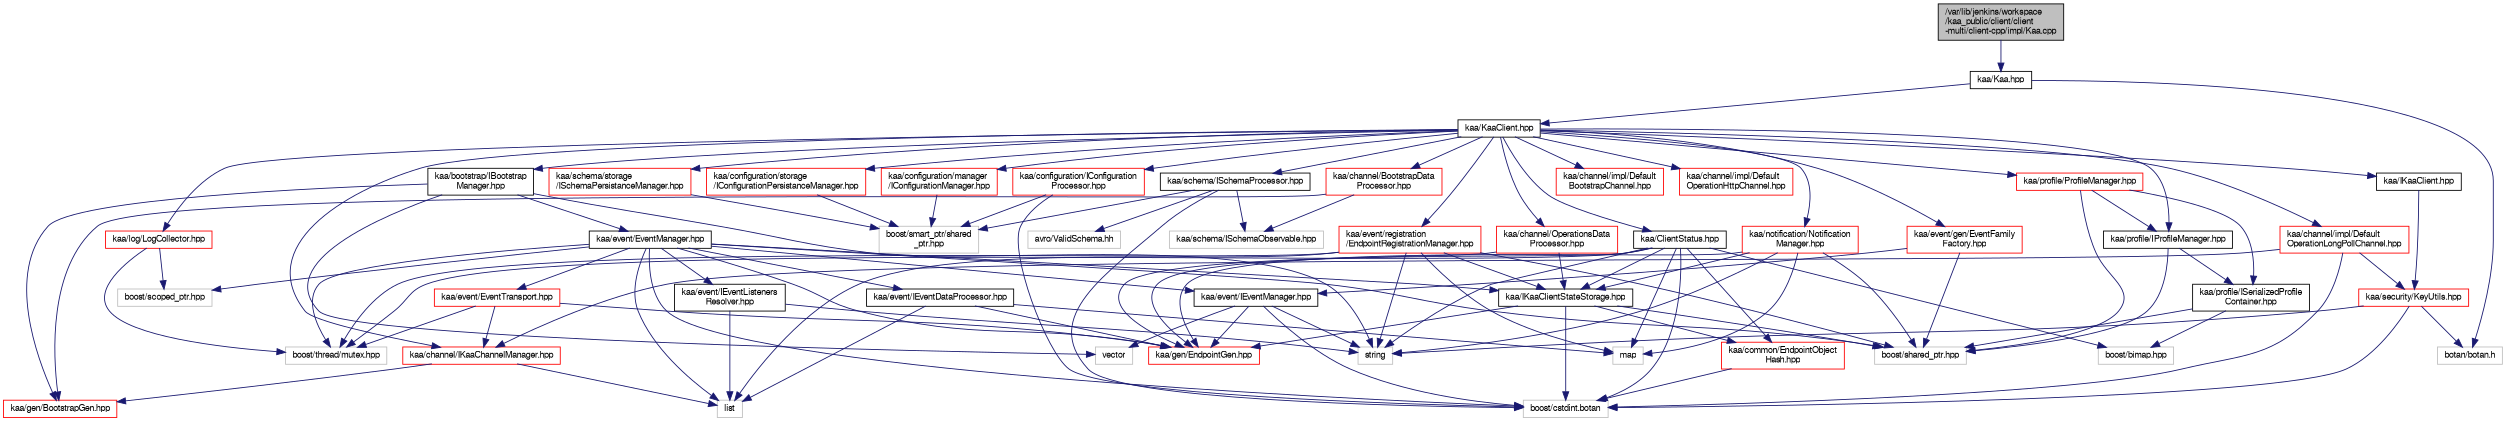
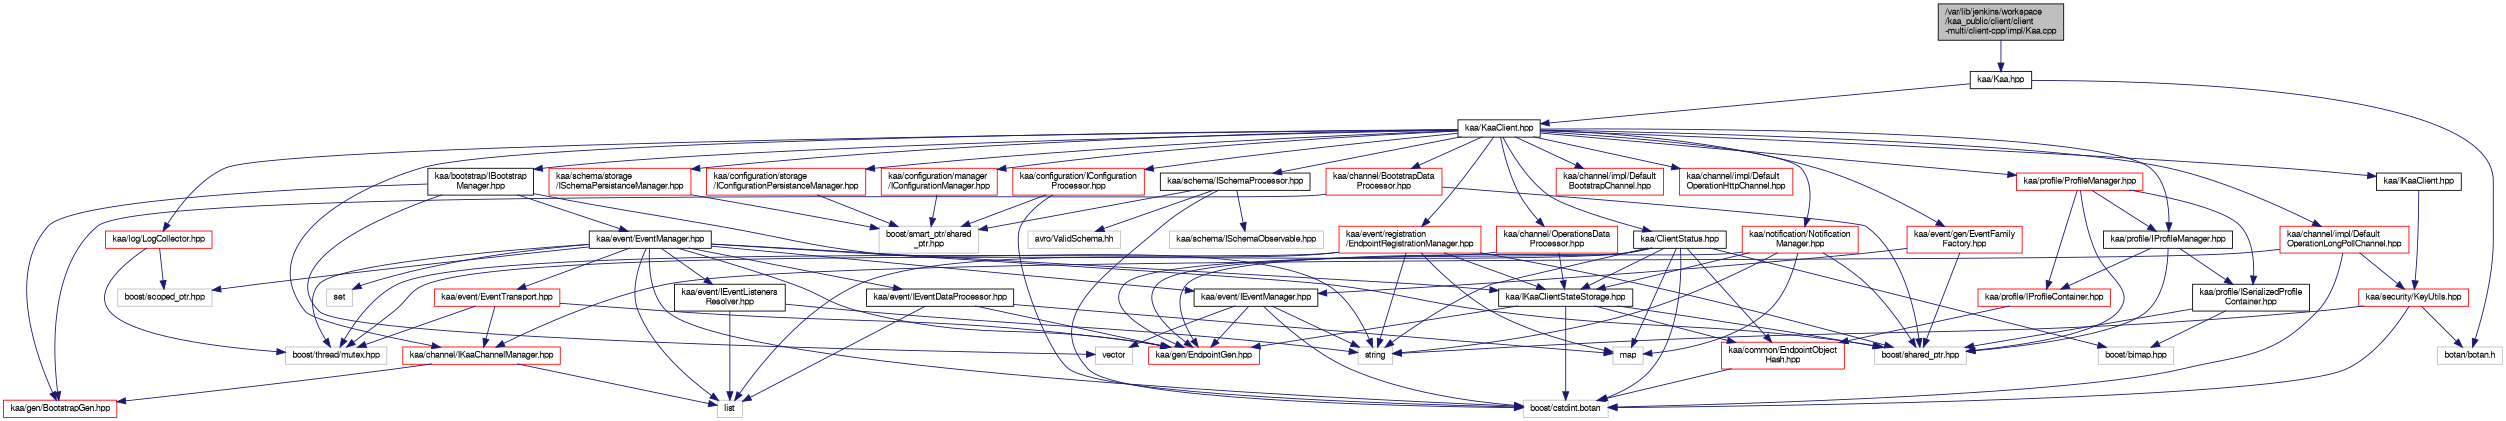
(1313, 211) -> (1718, 210)
none -> (340, 298)
none -> (2044, 298)
